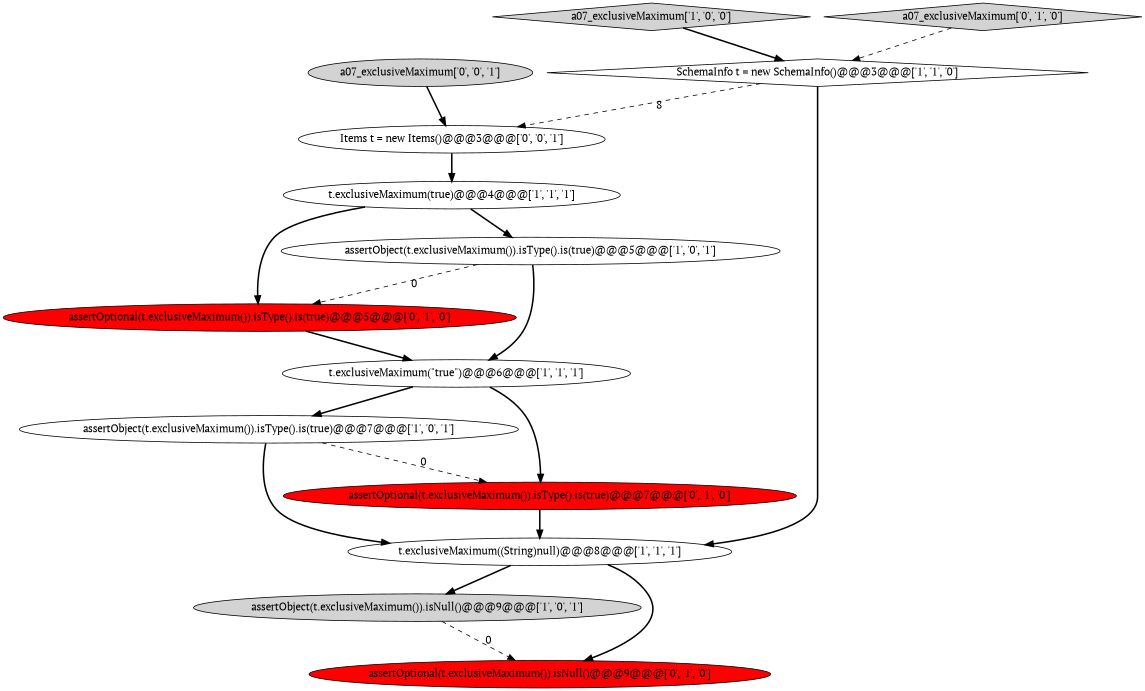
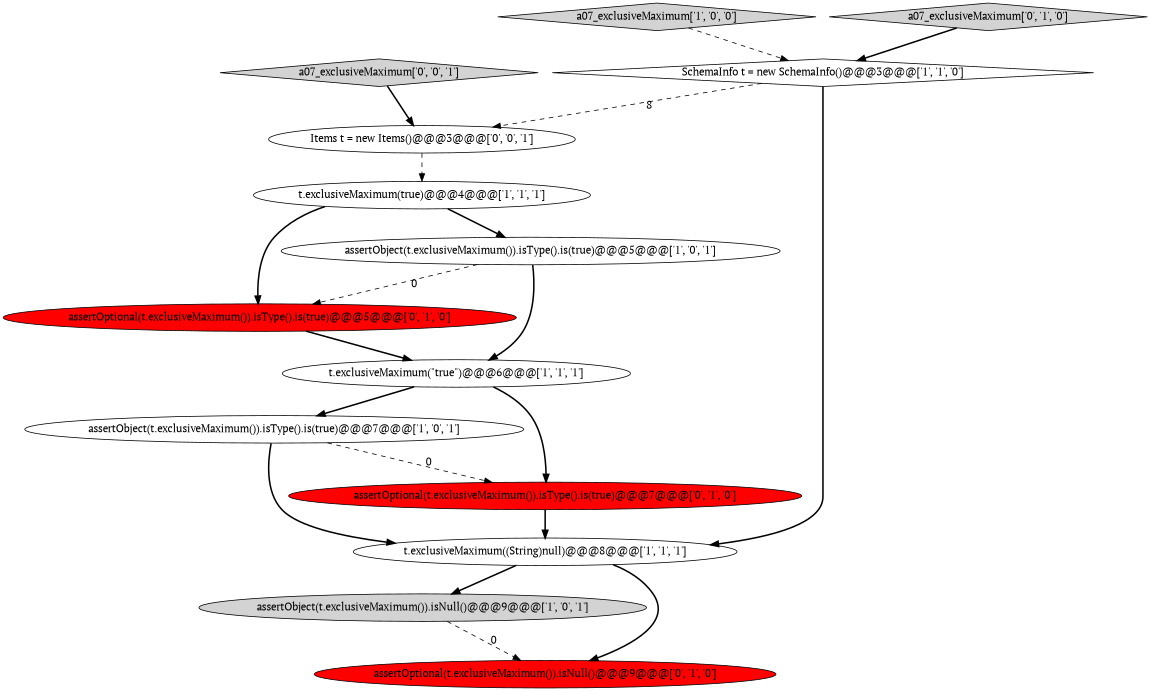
(729, 43) -> (735, 43)
(905, 43) -> (911, 43)
(420, 73) -> (379, 73)
(452, 163) -> (422, 163)
